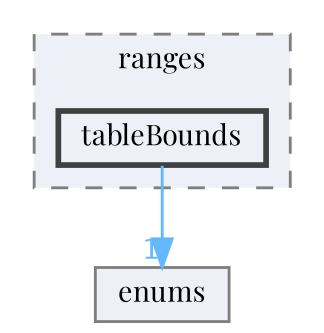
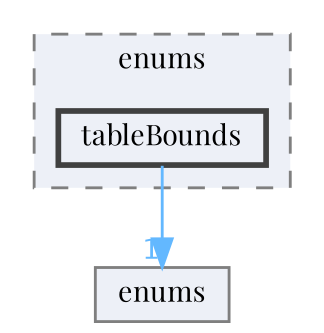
(162, 61) -> (162, 61)
